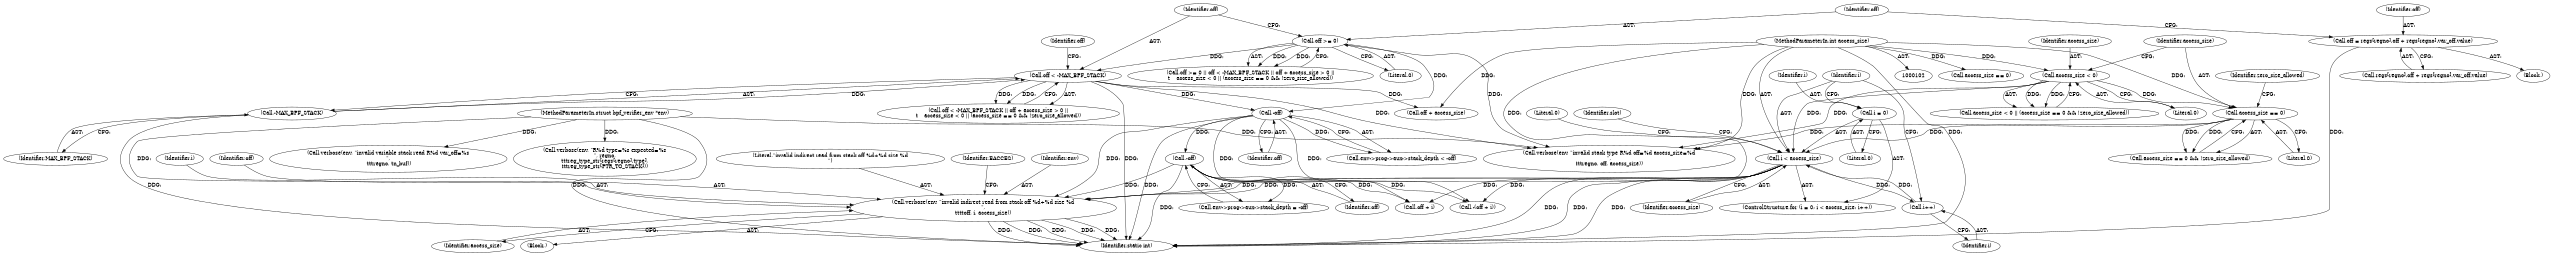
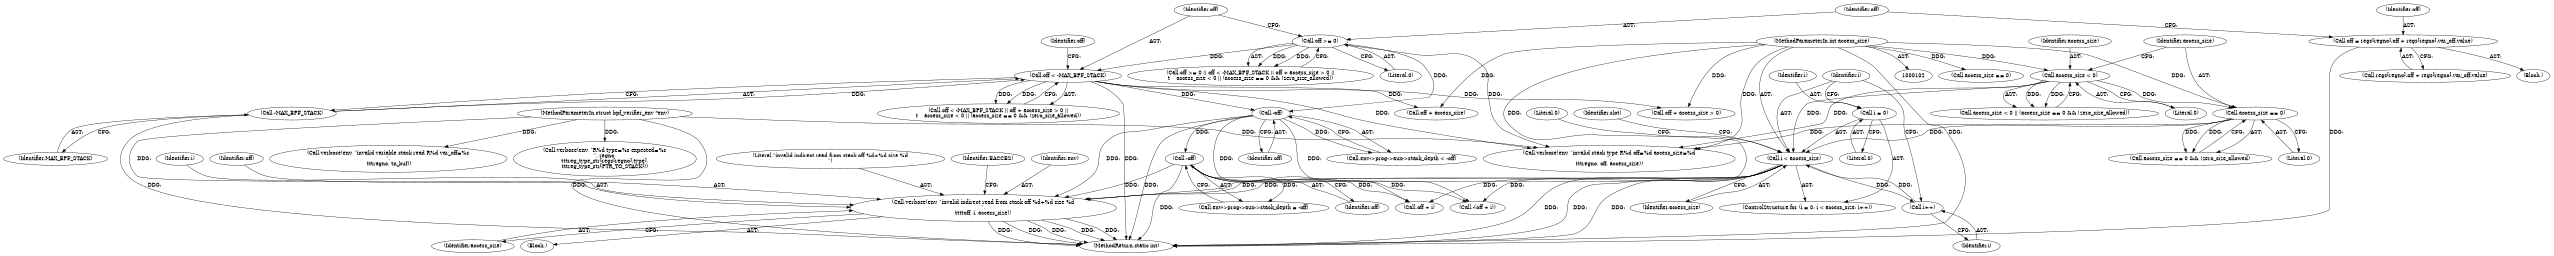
(2268, 76) -> none
none -> (1686, 114)
(1126, 246) -> (1126, 246)
